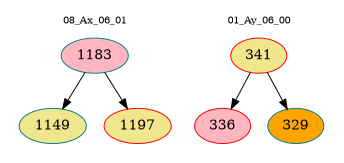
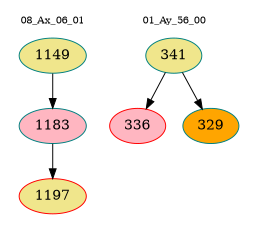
(259, 21) -> (174, 21)
(259, 56) -> (174, 56)
(76, 86) -> (53, 86)
